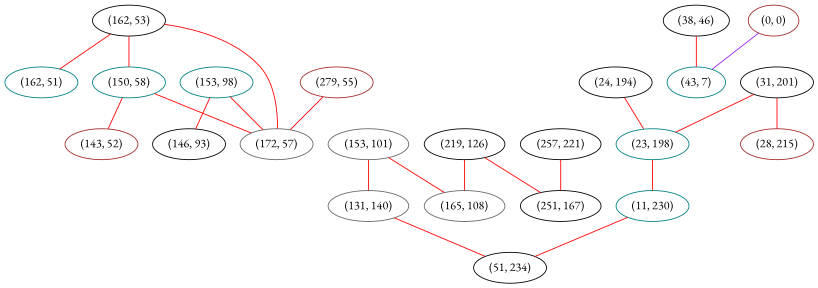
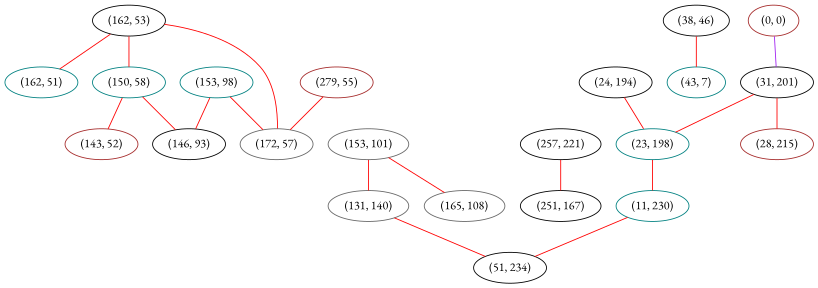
(735, 51) -> (775, 52)
(198, 111) -> (159, 113)
(465, 144) -> none
